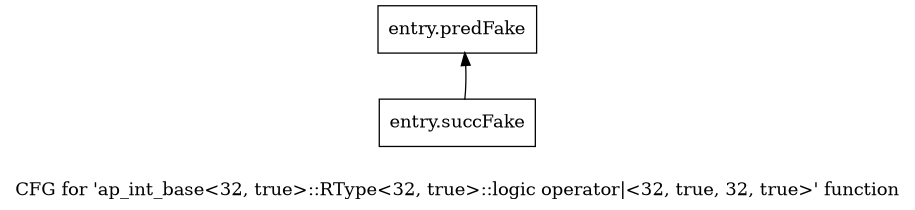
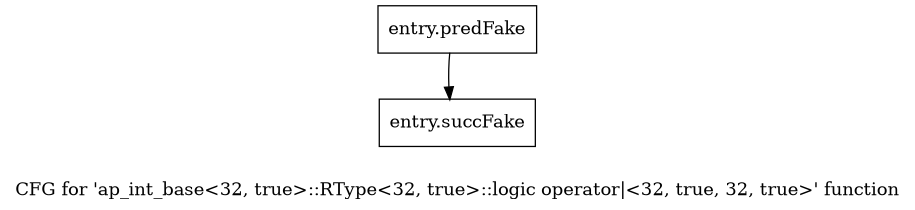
(466, 83) -> (449, 70)
